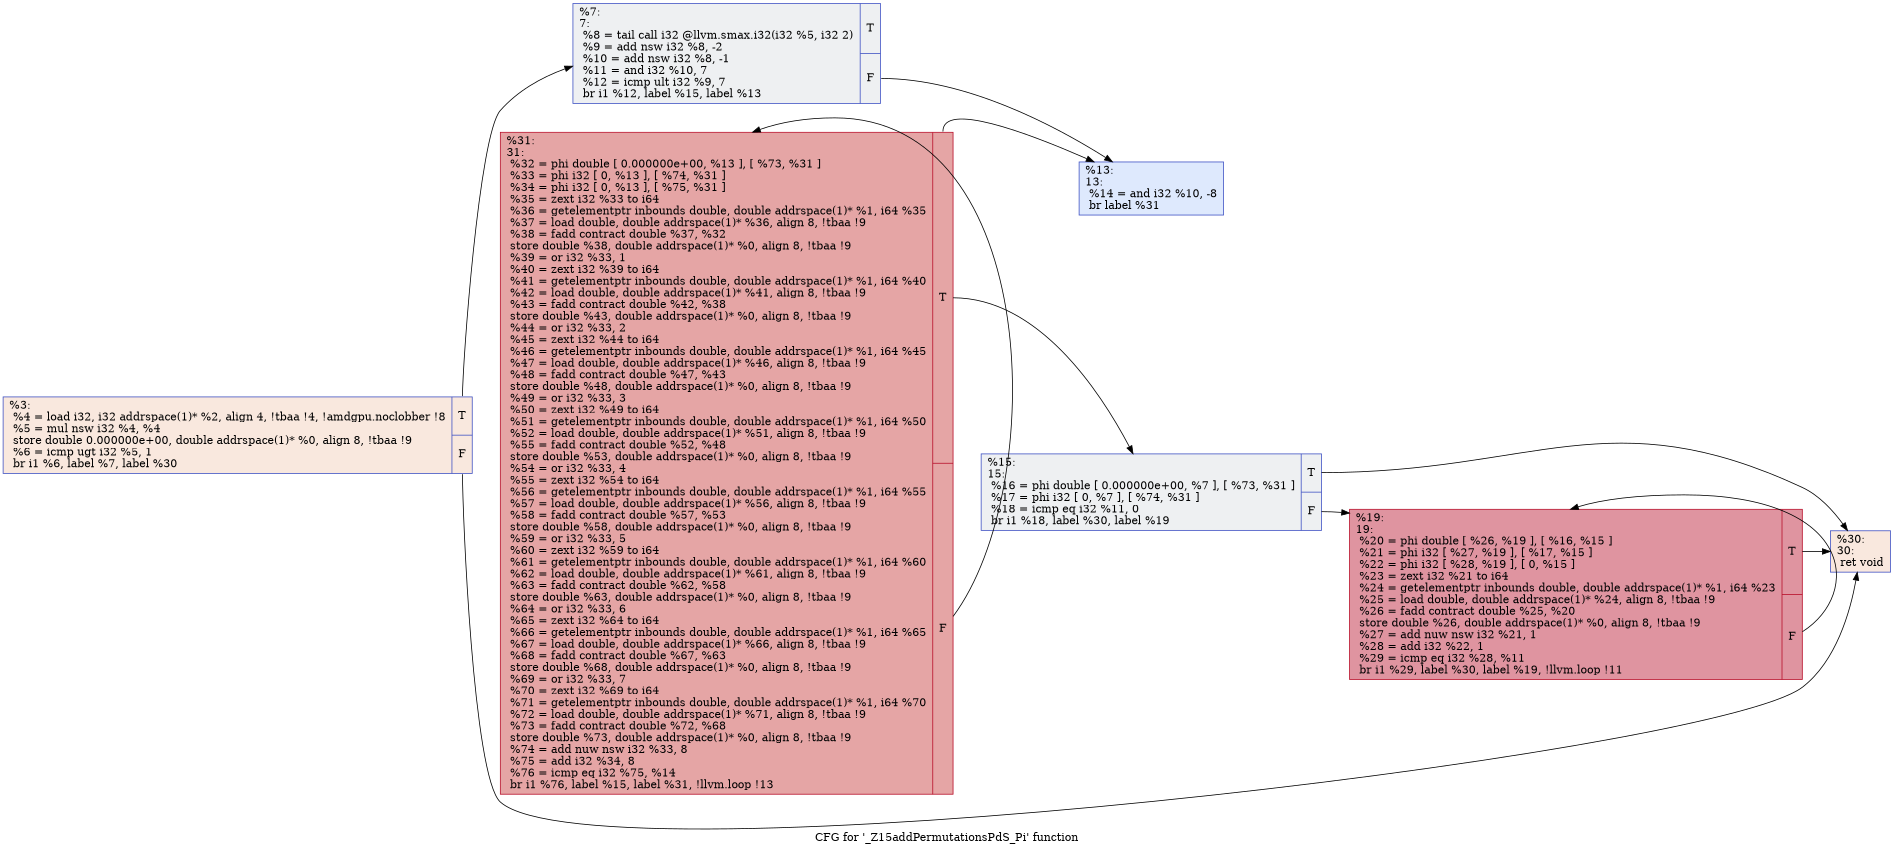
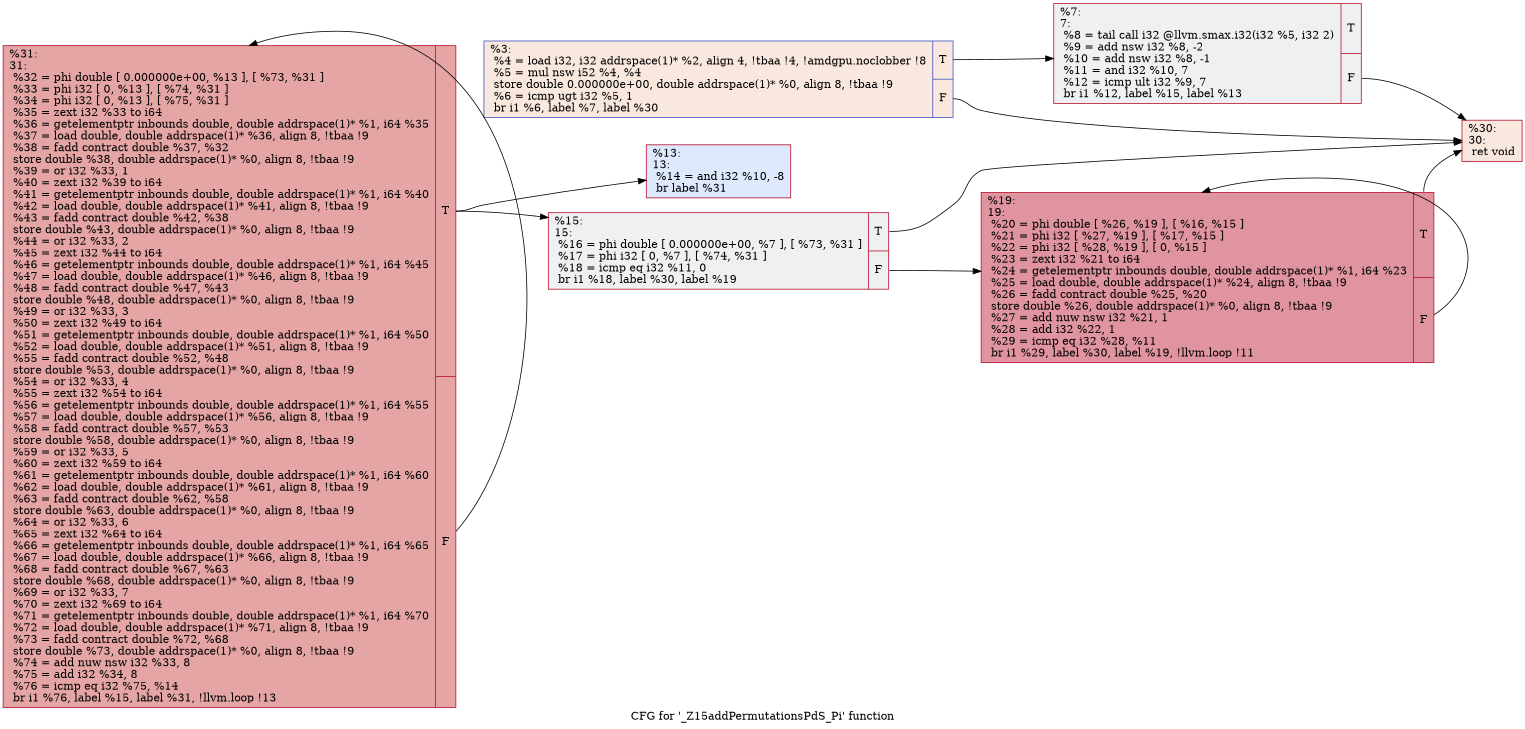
(727, 53) -> (1208, 53)
(998, 103) -> (1413, 90)
(1151, 188) -> (719, 171)
(85, 429) -> (566, 73)
(1151, 492) -> (719, 251)
(1860, 551) -> (1492, 141)
